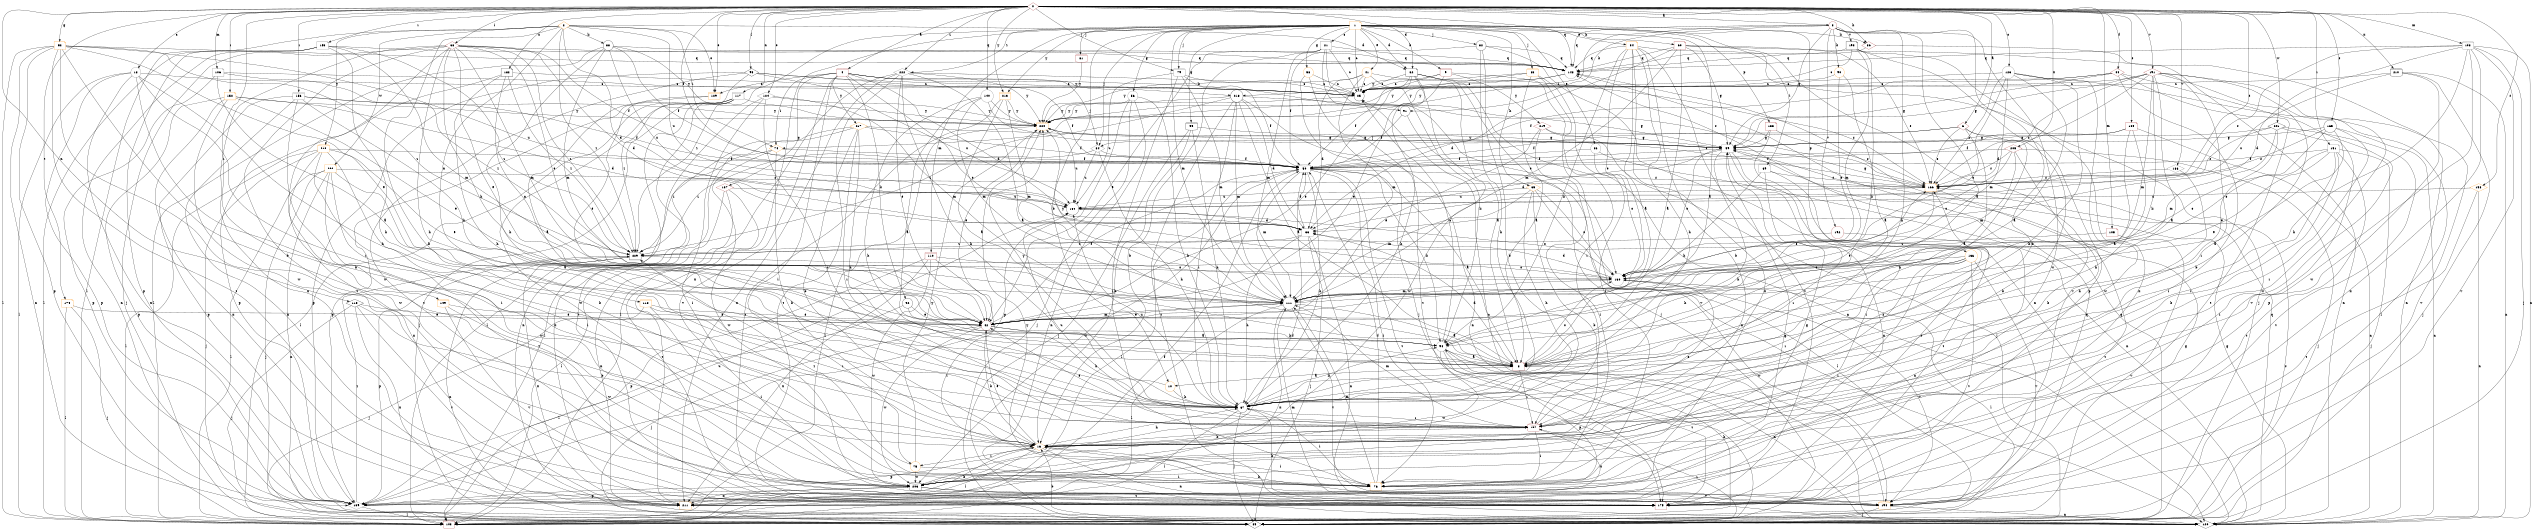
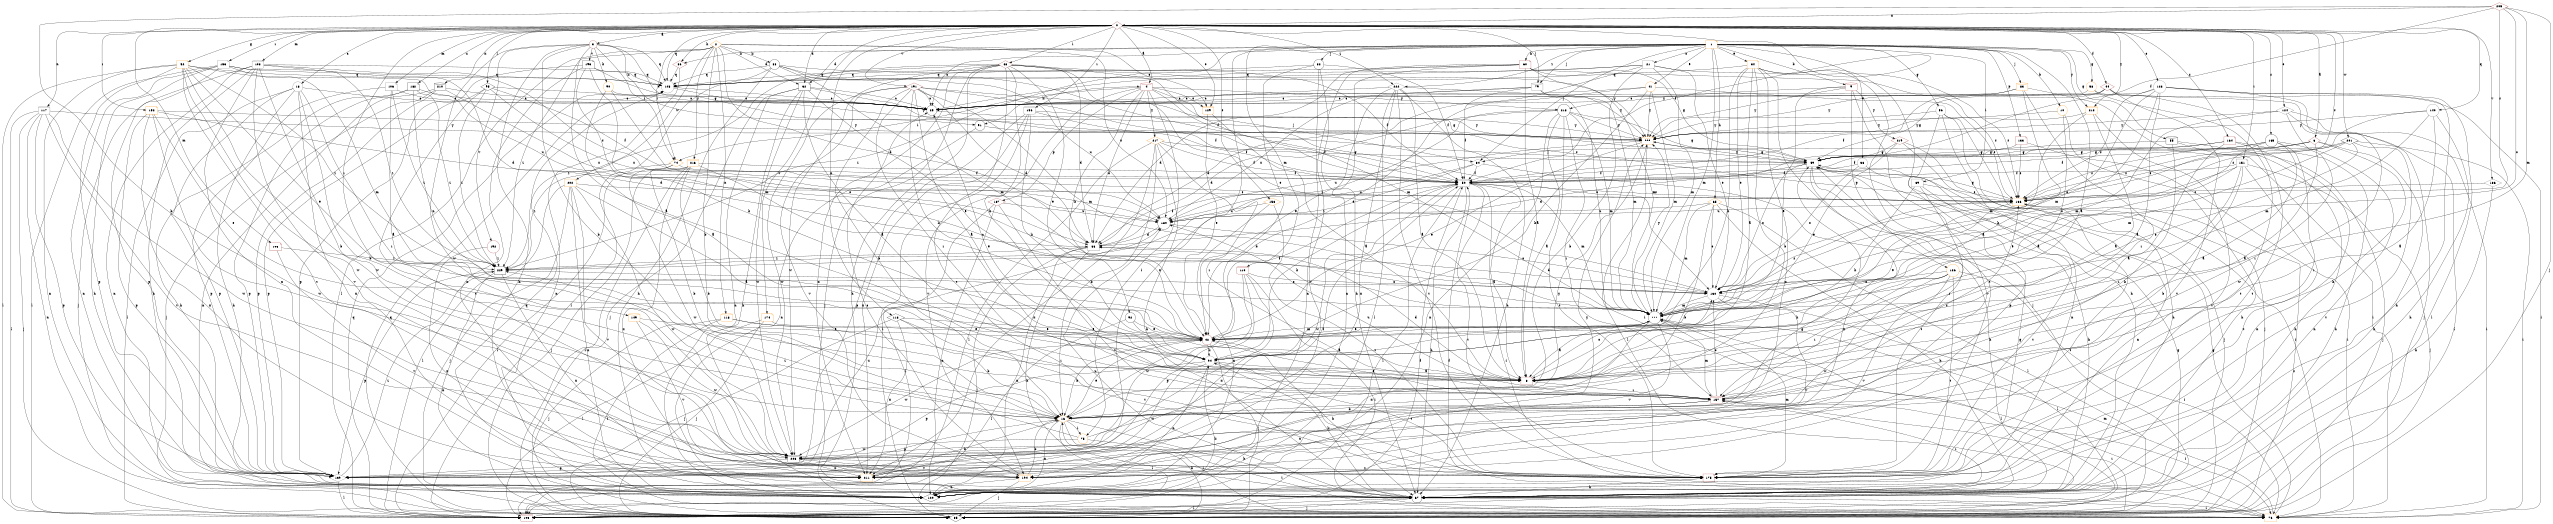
(1618, 9) -> (1808, 16)
(1737, 31) -> (1862, 198)
(1081, 58) -> none
(2192, 209) -> (1998, 223)
(1345, 373) -> (1868, 295)
(1266, 439) -> (1130, 439)
